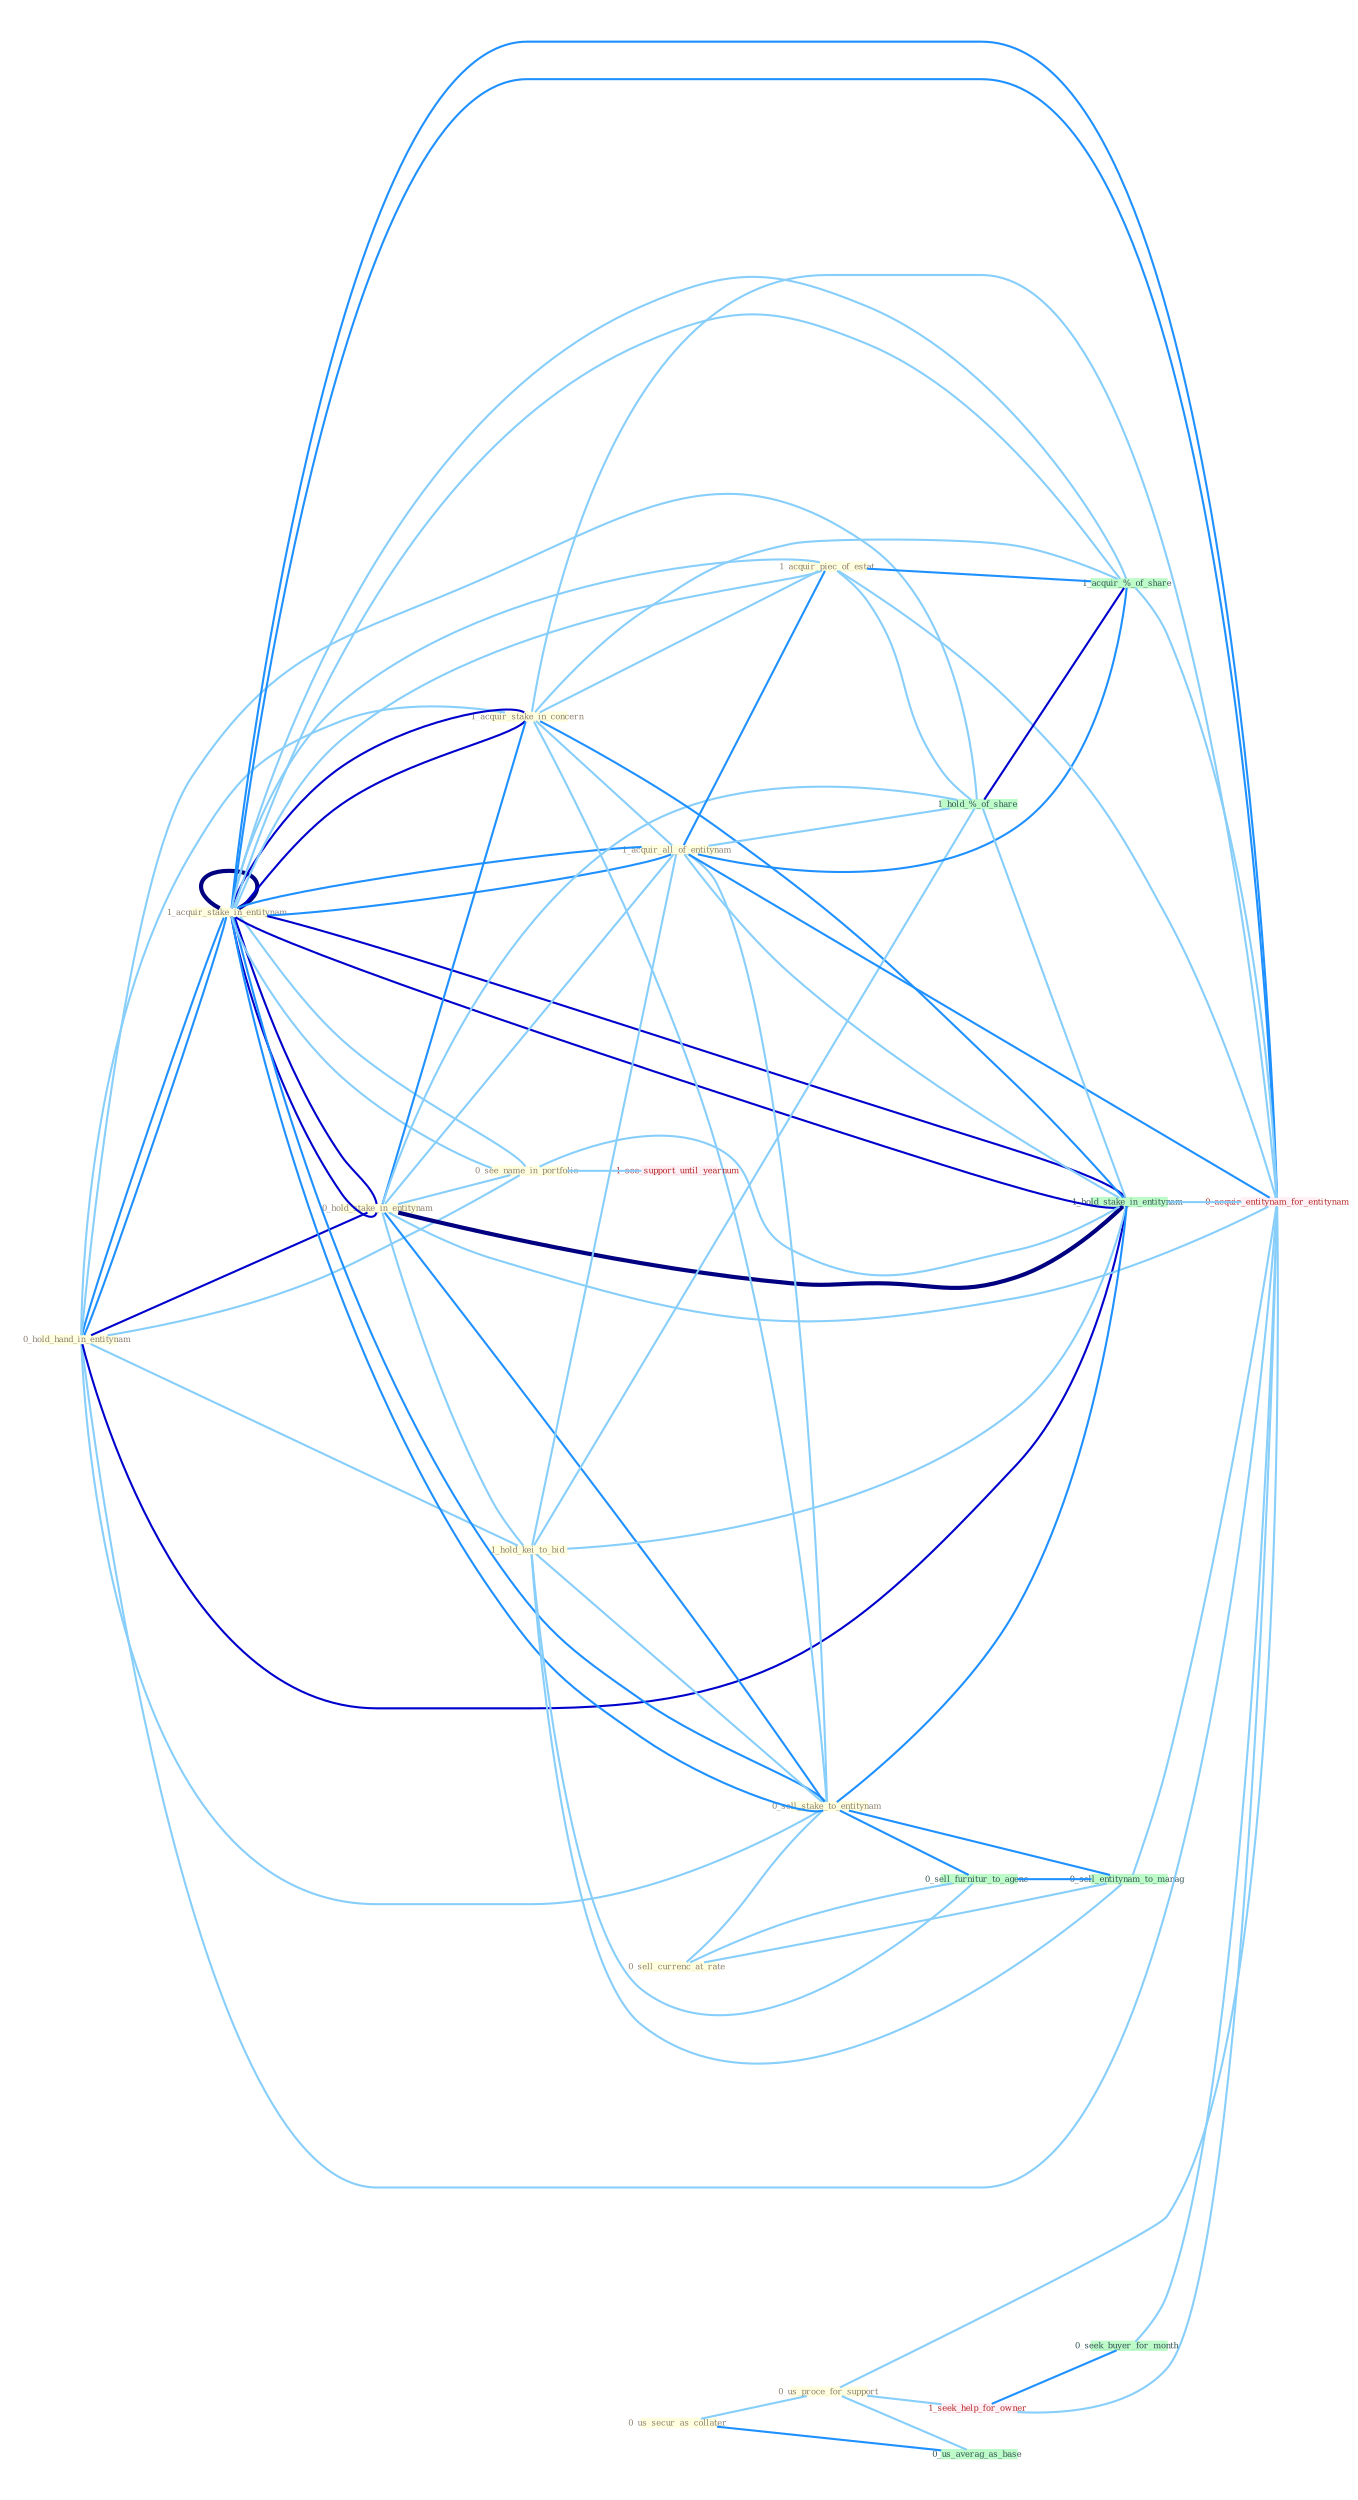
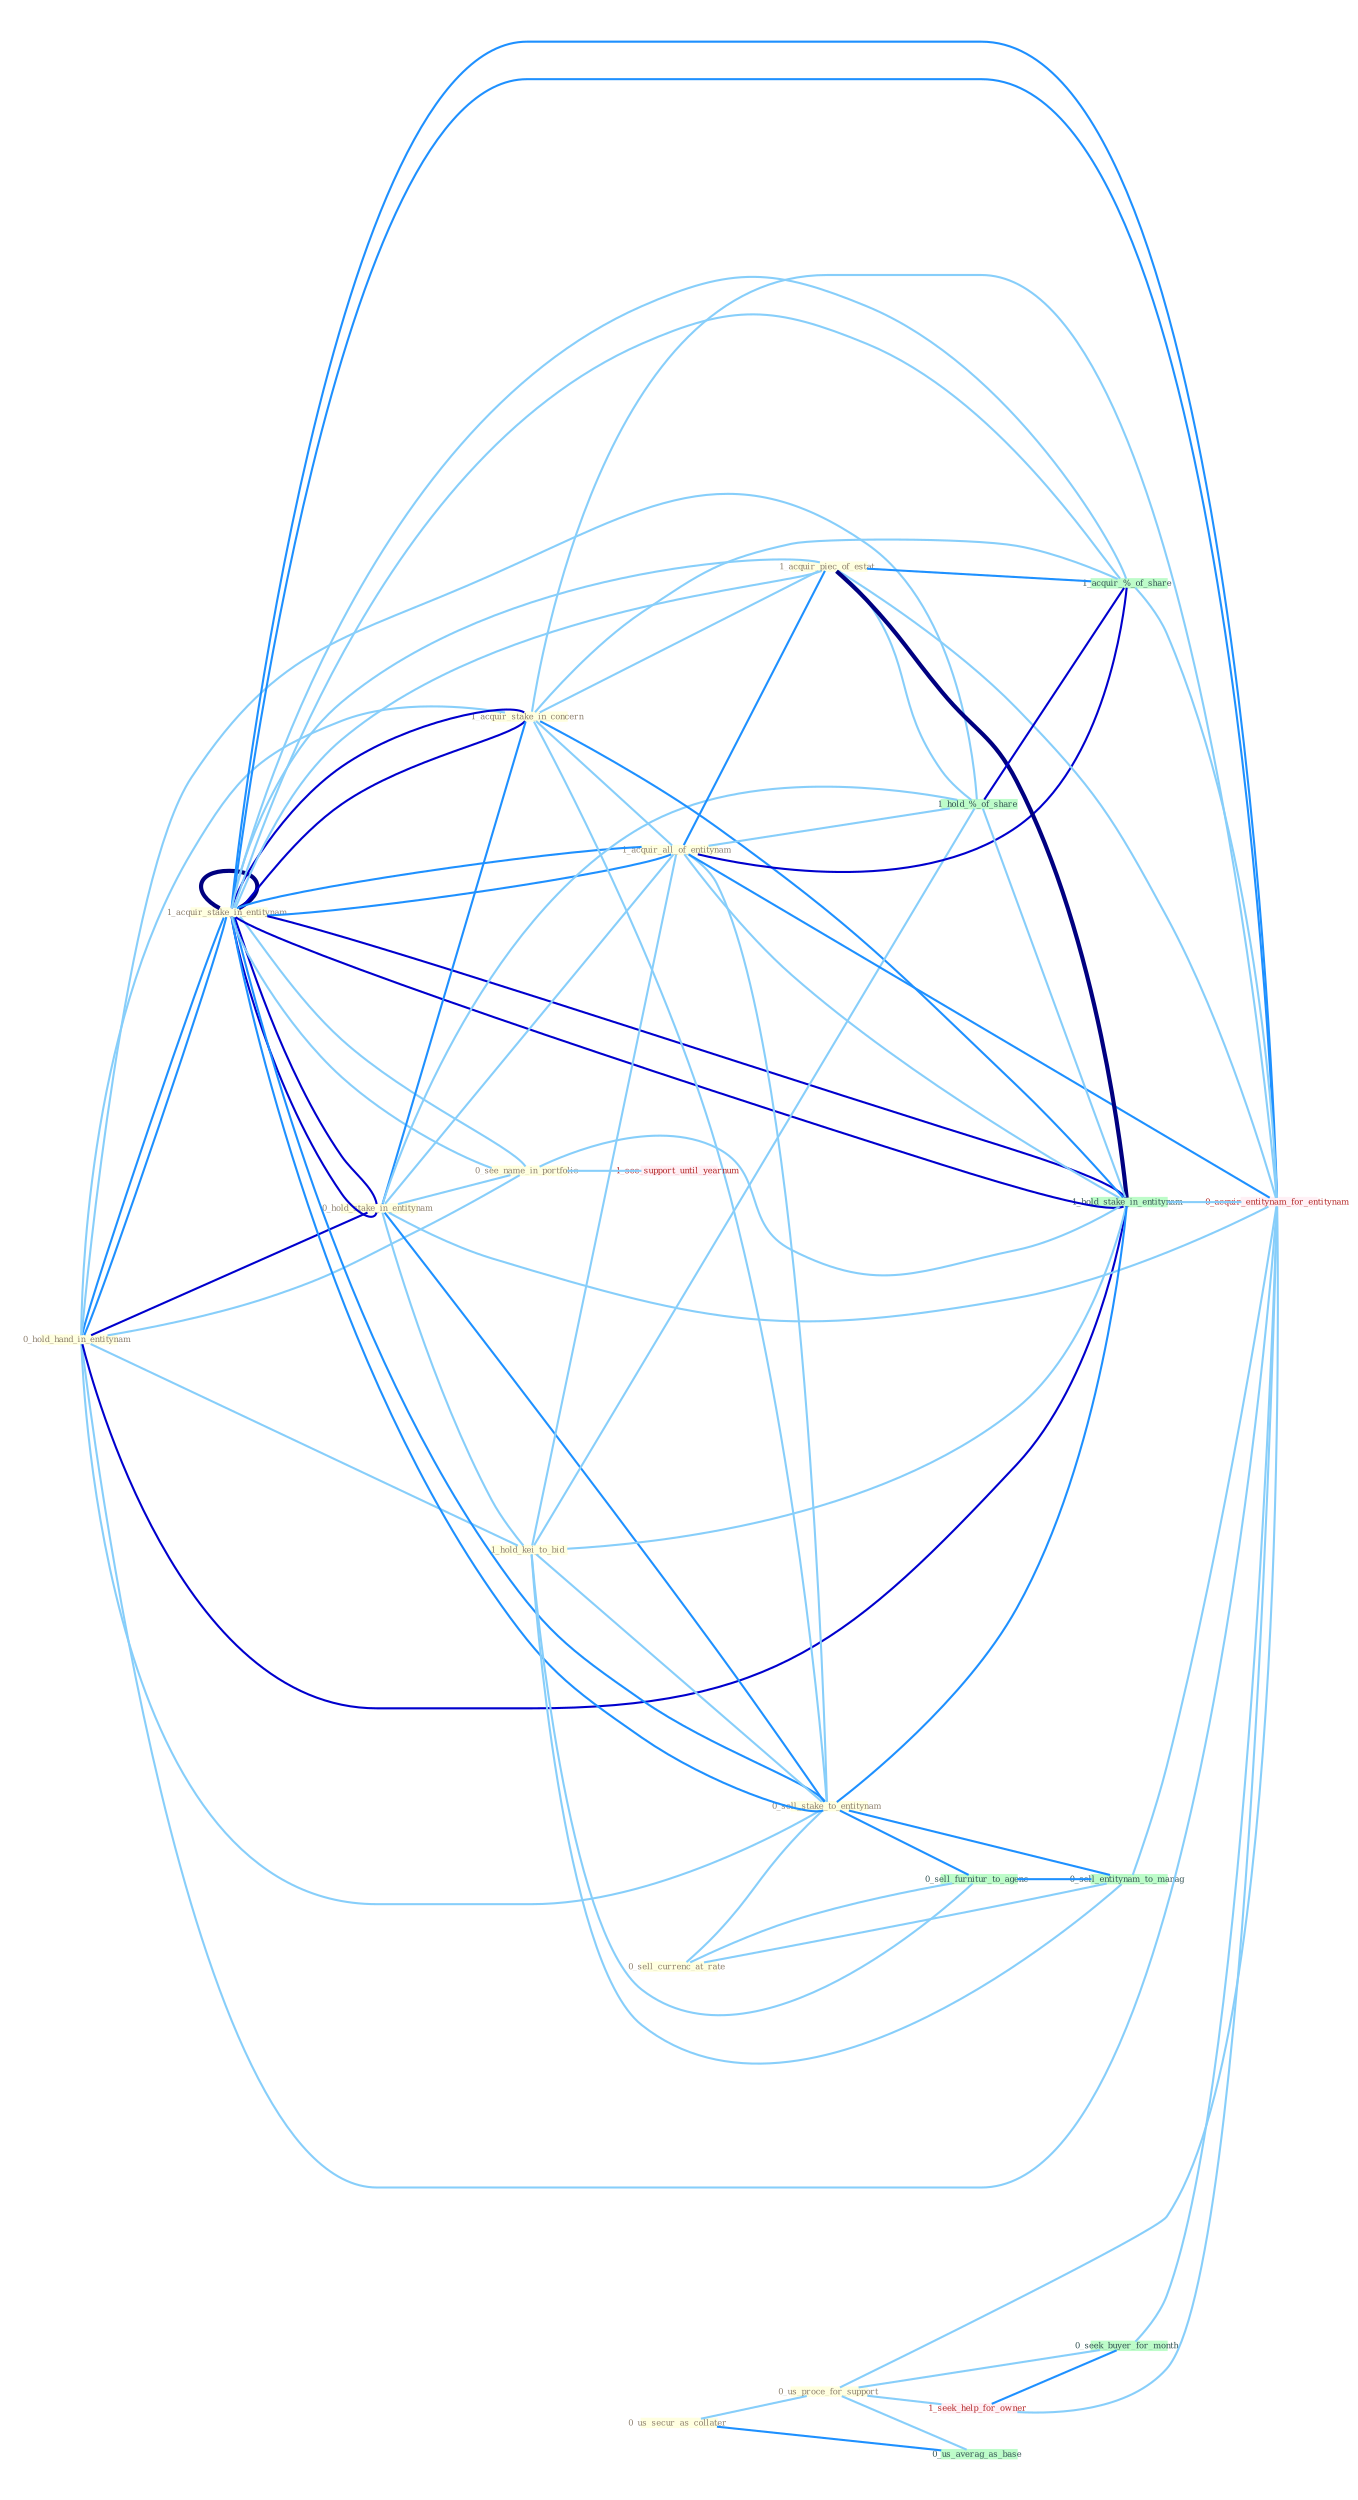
(978, 848) -> (978, 848)
(769, 1281) -> (1048, 852)
none -> (979, 2369)
